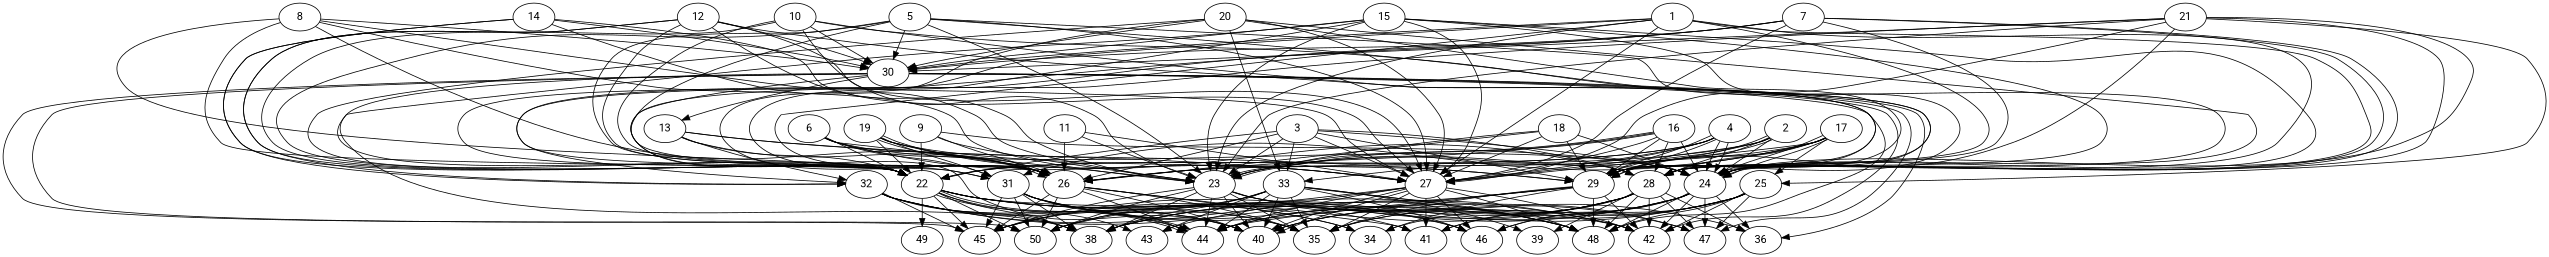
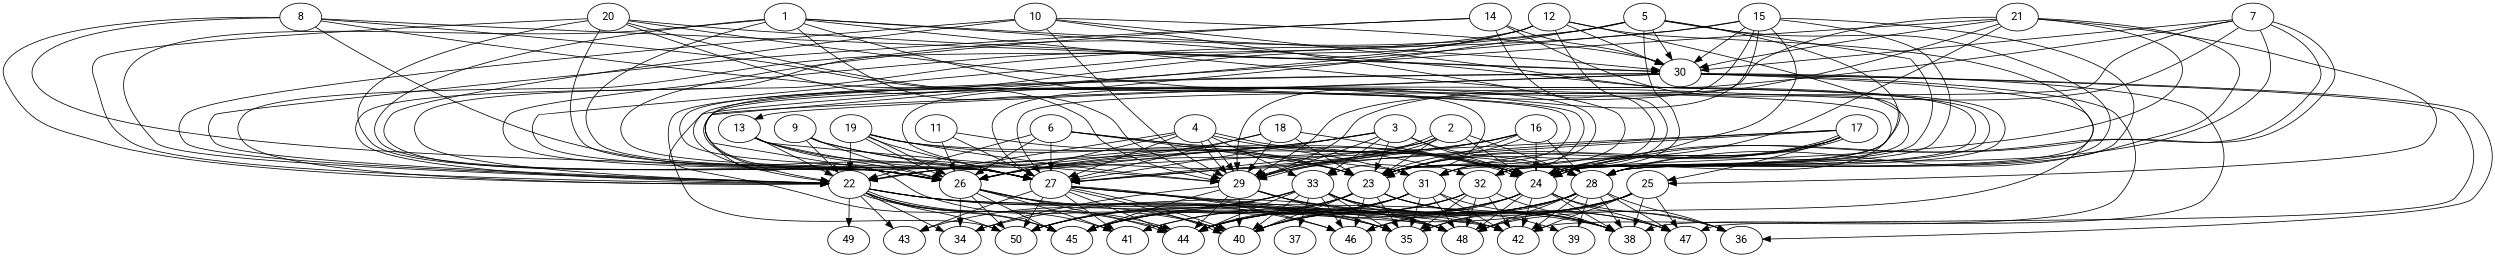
none -> (1295, 240)
